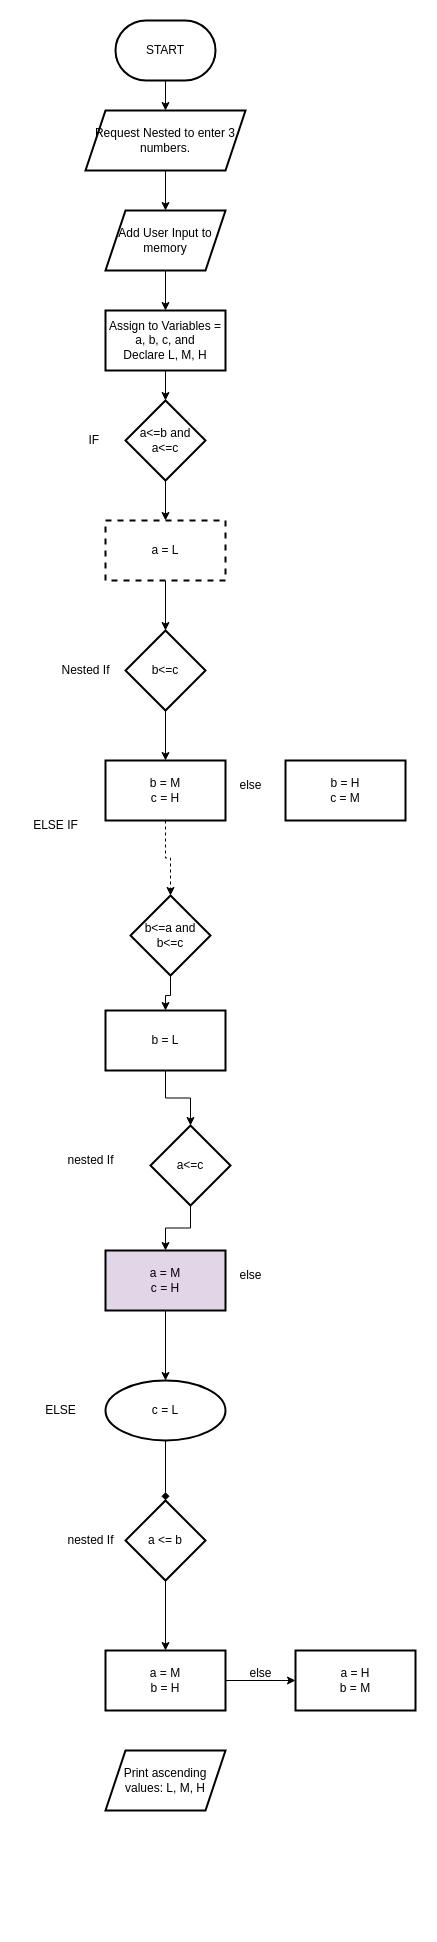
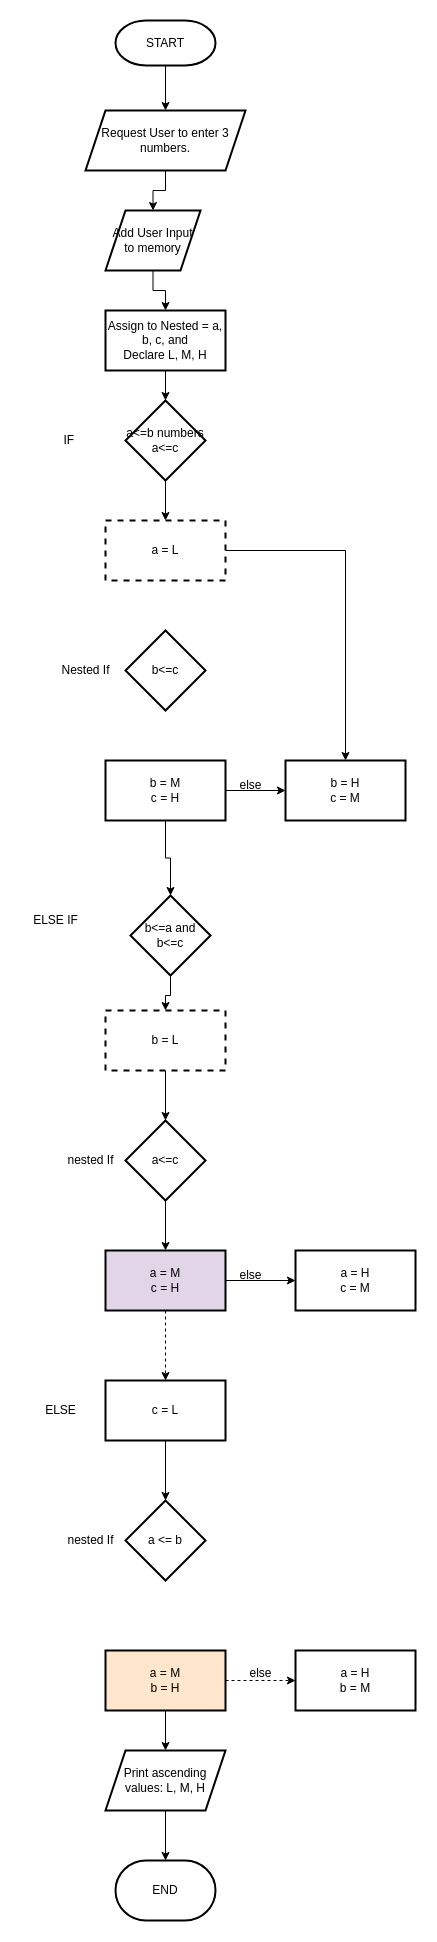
(166, 51) -> (166, 43)
(166, 141) -> (166, 141)
(166, 241) -> (153, 241)
(166, 341) -> (166, 341)
(96, 441) -> (71, 441)
(166, 441) -> (166, 441)
(166, 602) -> (346, 592)
(166, 732) -> none
none -> (252, 791)
(56, 826) -> (56, 921)
(166, 858) -> (166, 858)
(166, 1041) -> (166, 1041)
(191, 1166) -> (166, 1161)
none -> (257, 1281)
none -> (356, 1281)
(166, 1342) -> (166, 1342)
(166, 1411) -> (166, 1411)
(166, 1491) -> (166, 1492)
(166, 1612) -> none
(166, 1681) -> (166, 1681)
(256, 1681) -> (256, 1681)
none -> (166, 1727)
none -> (166, 1832)
none -> (166, 1891)
